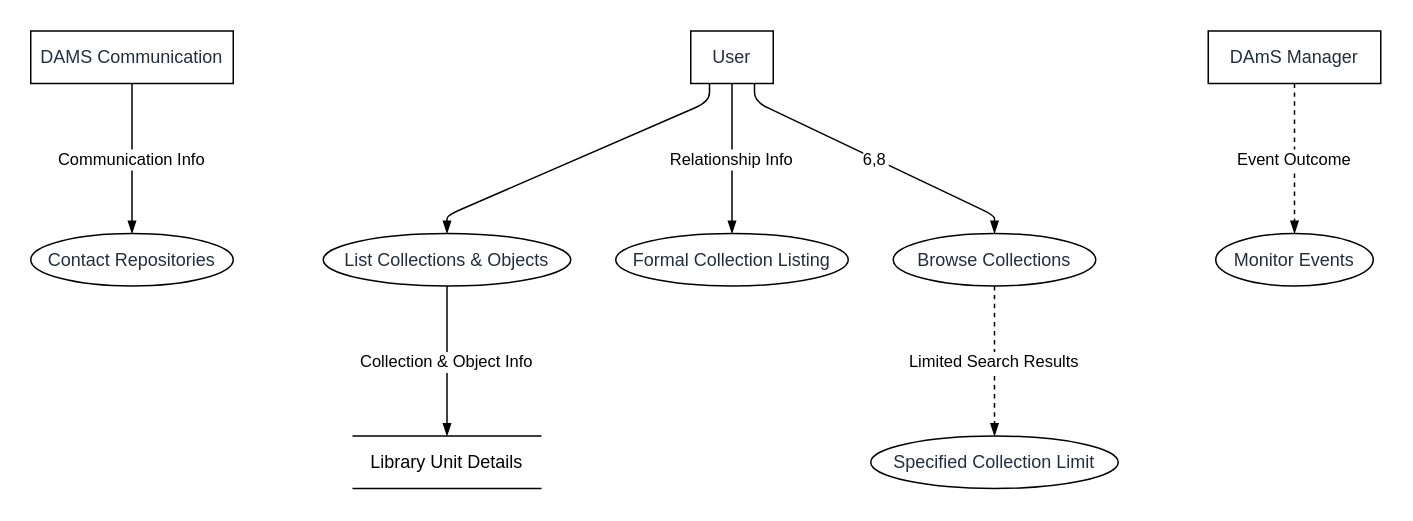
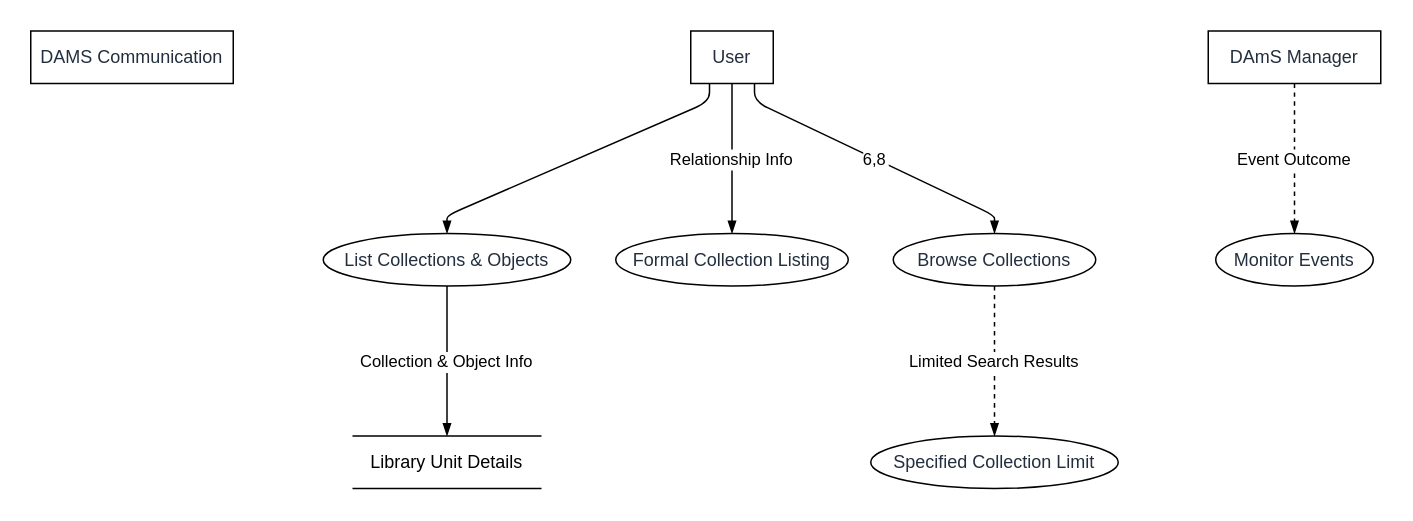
(132, 150) -> none
(132, 260) -> none
